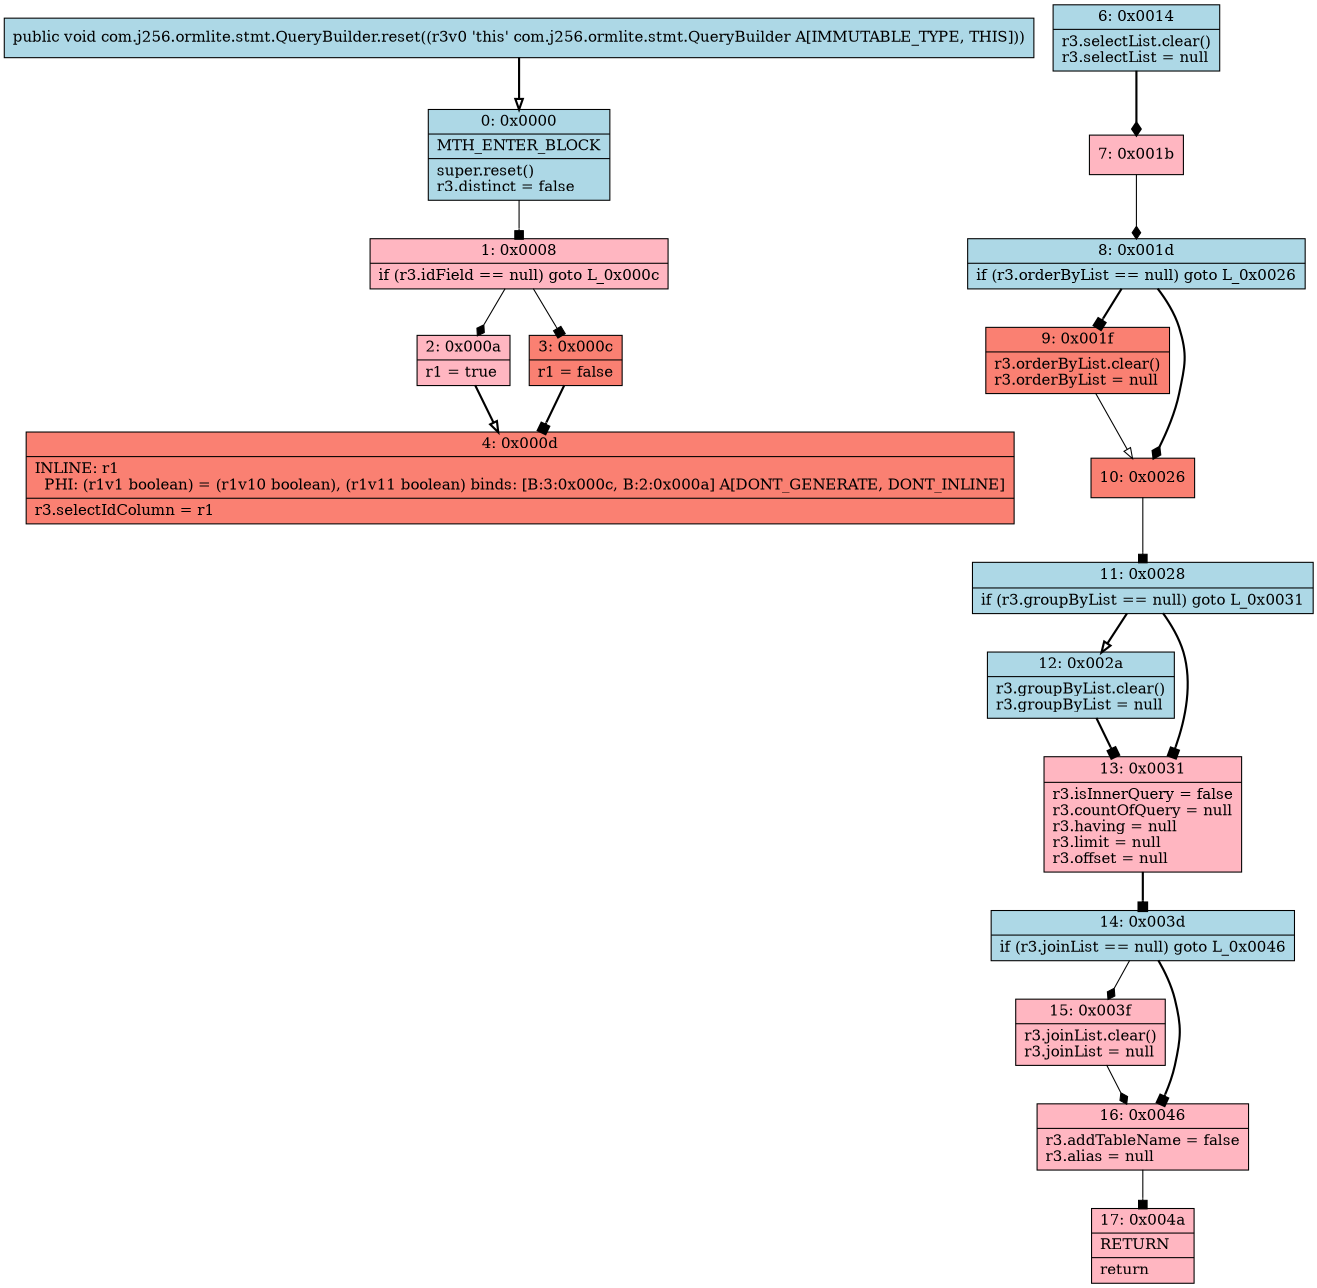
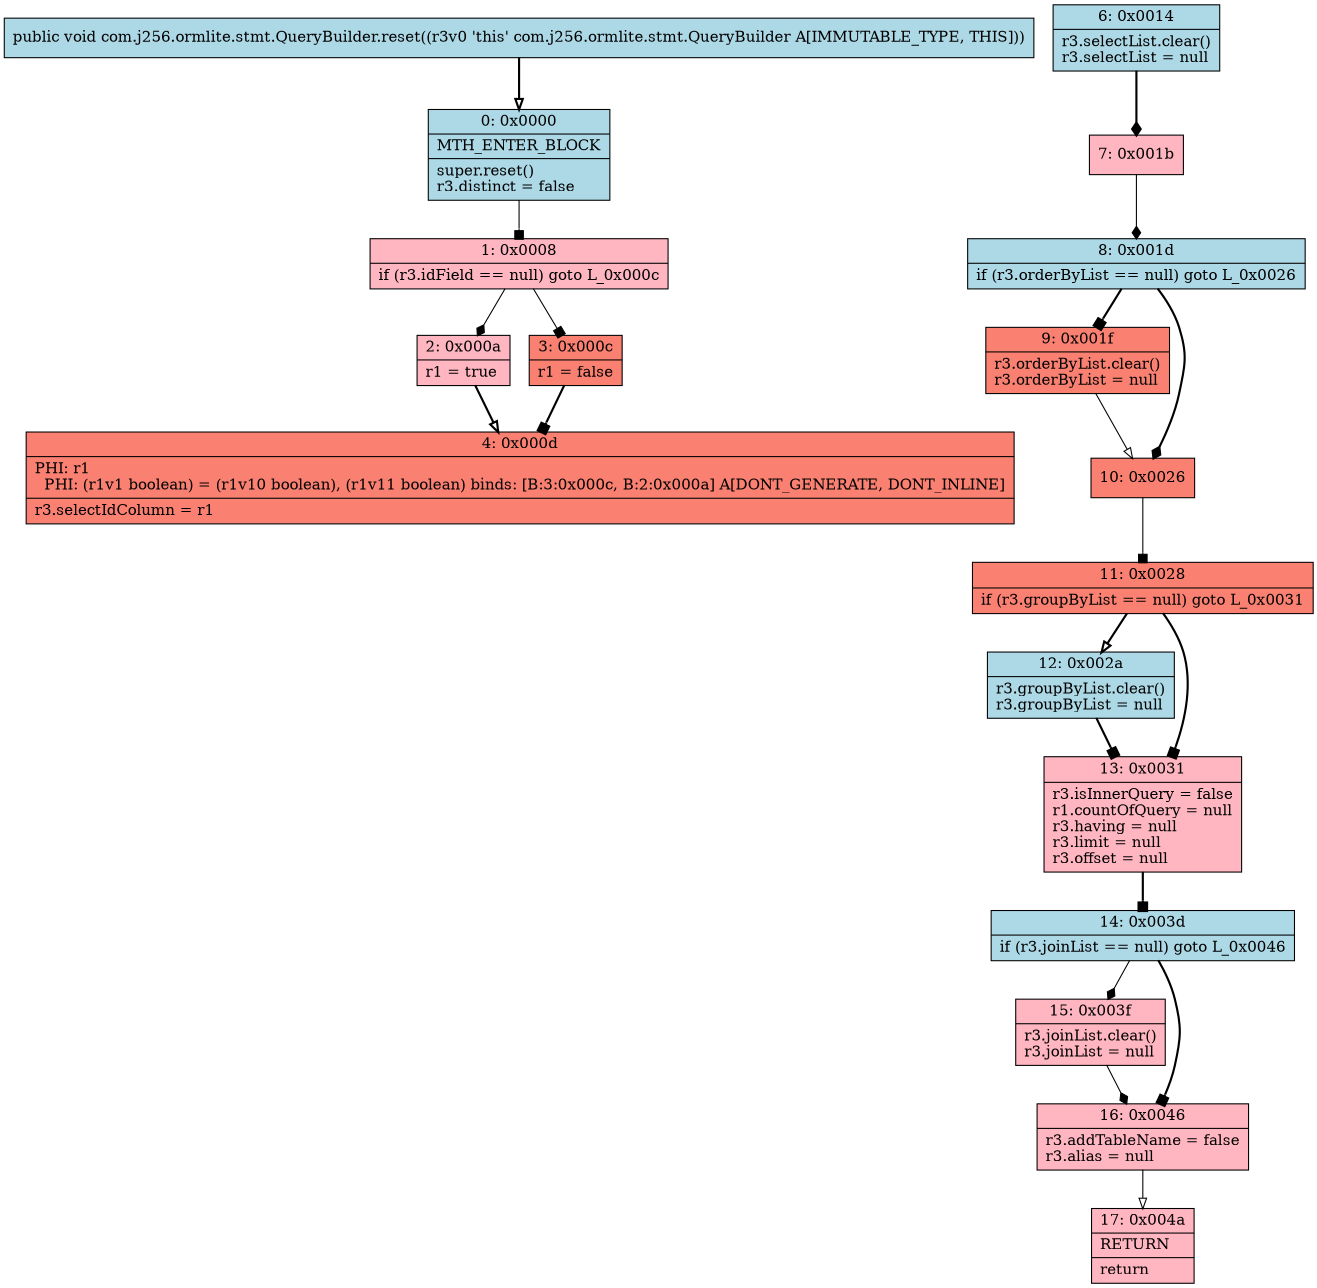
(80, 469) -> (65, 469)
(1143, 588) -> (1143, 588)
(1143, 811) -> (1143, 811)
(1143, 1184) -> (1143, 1184)
